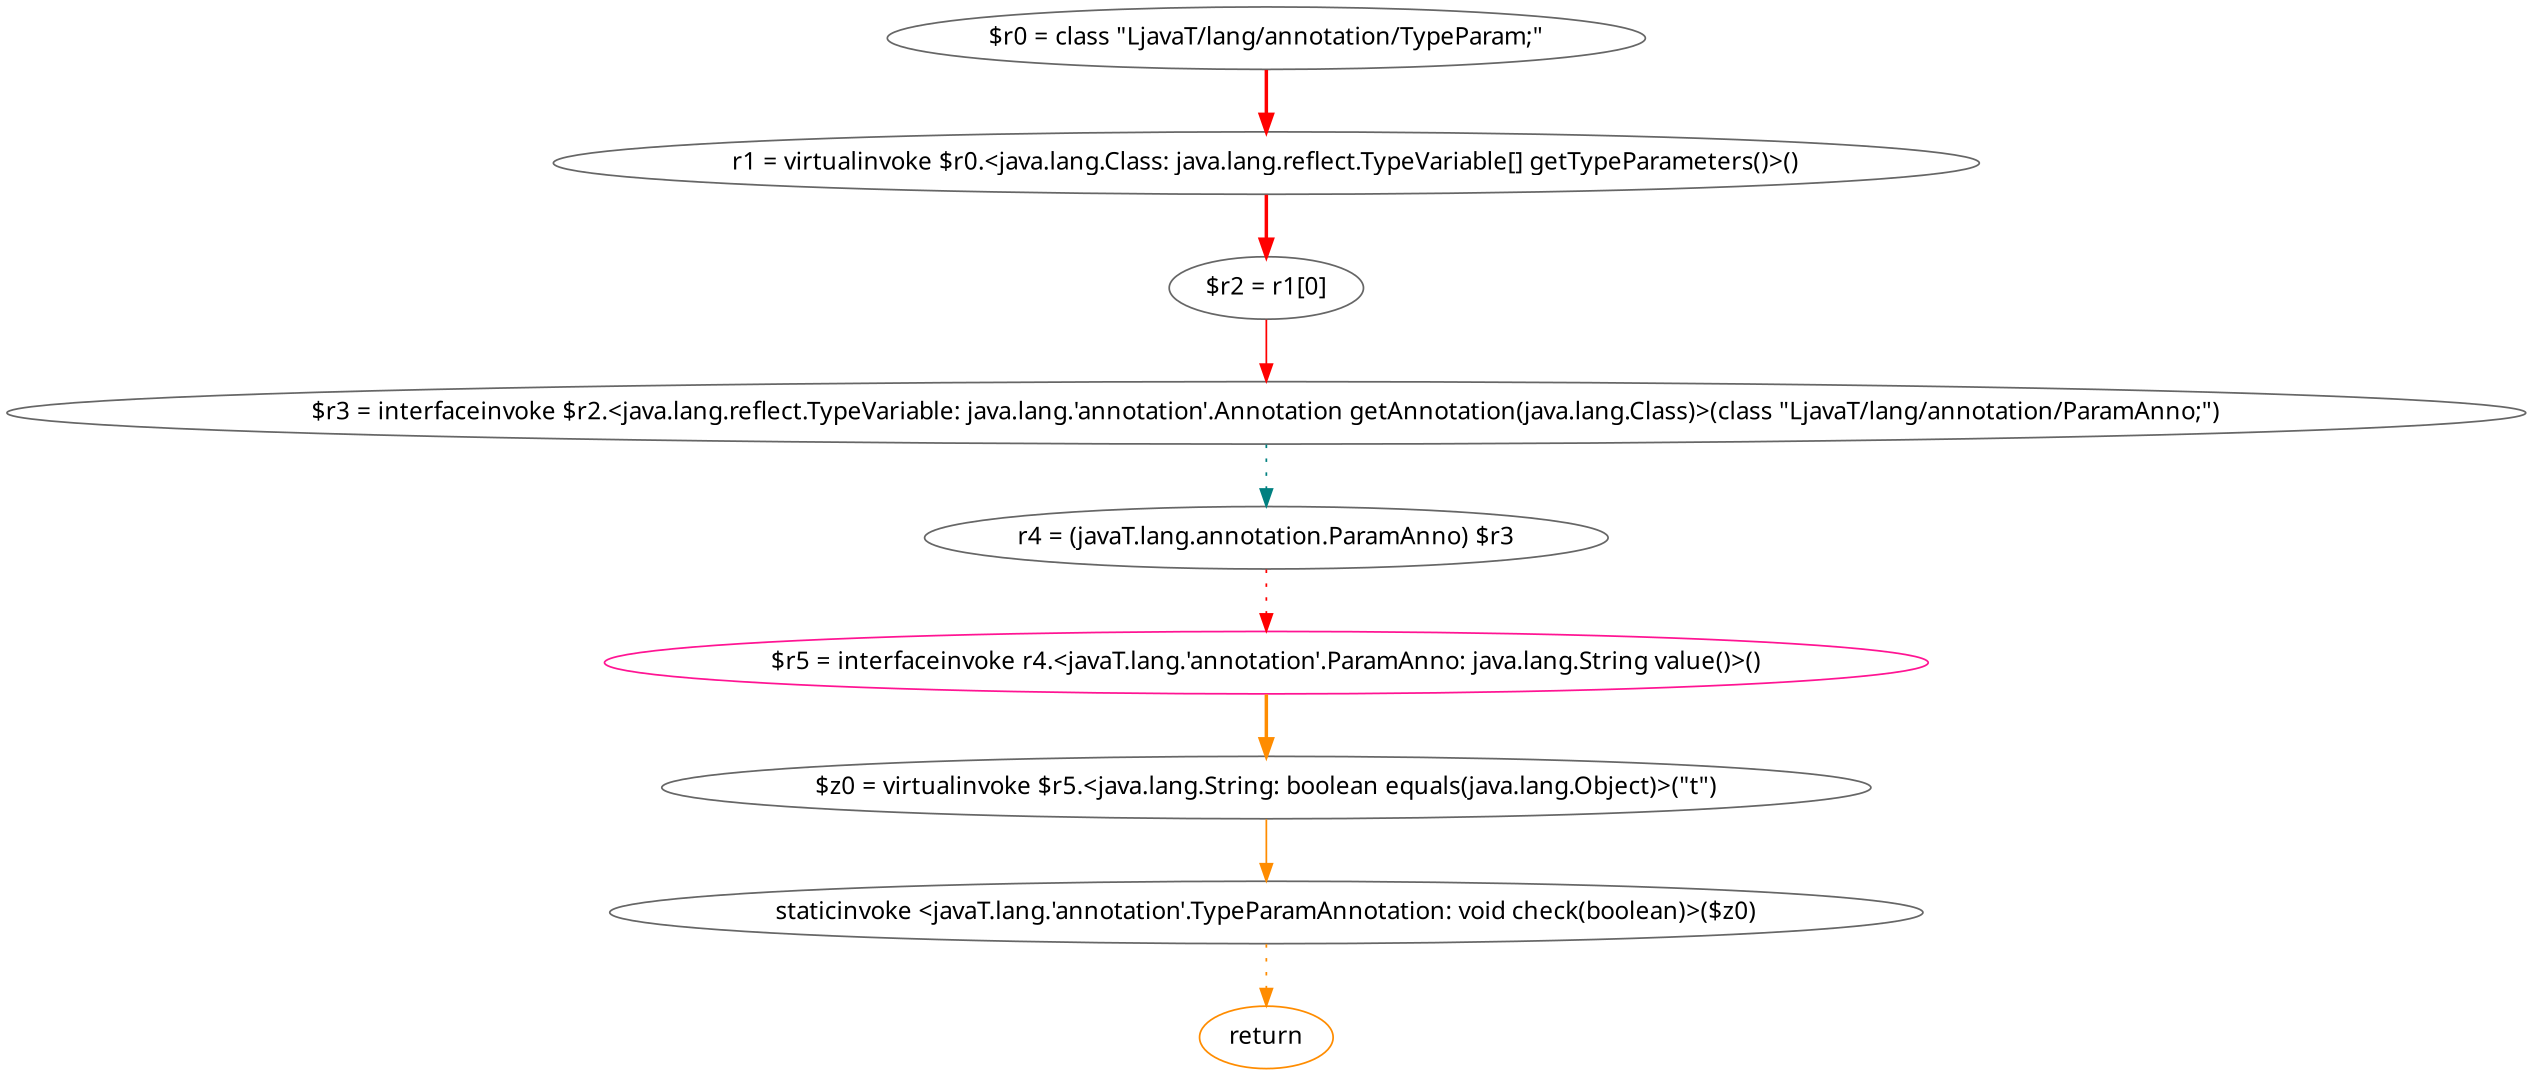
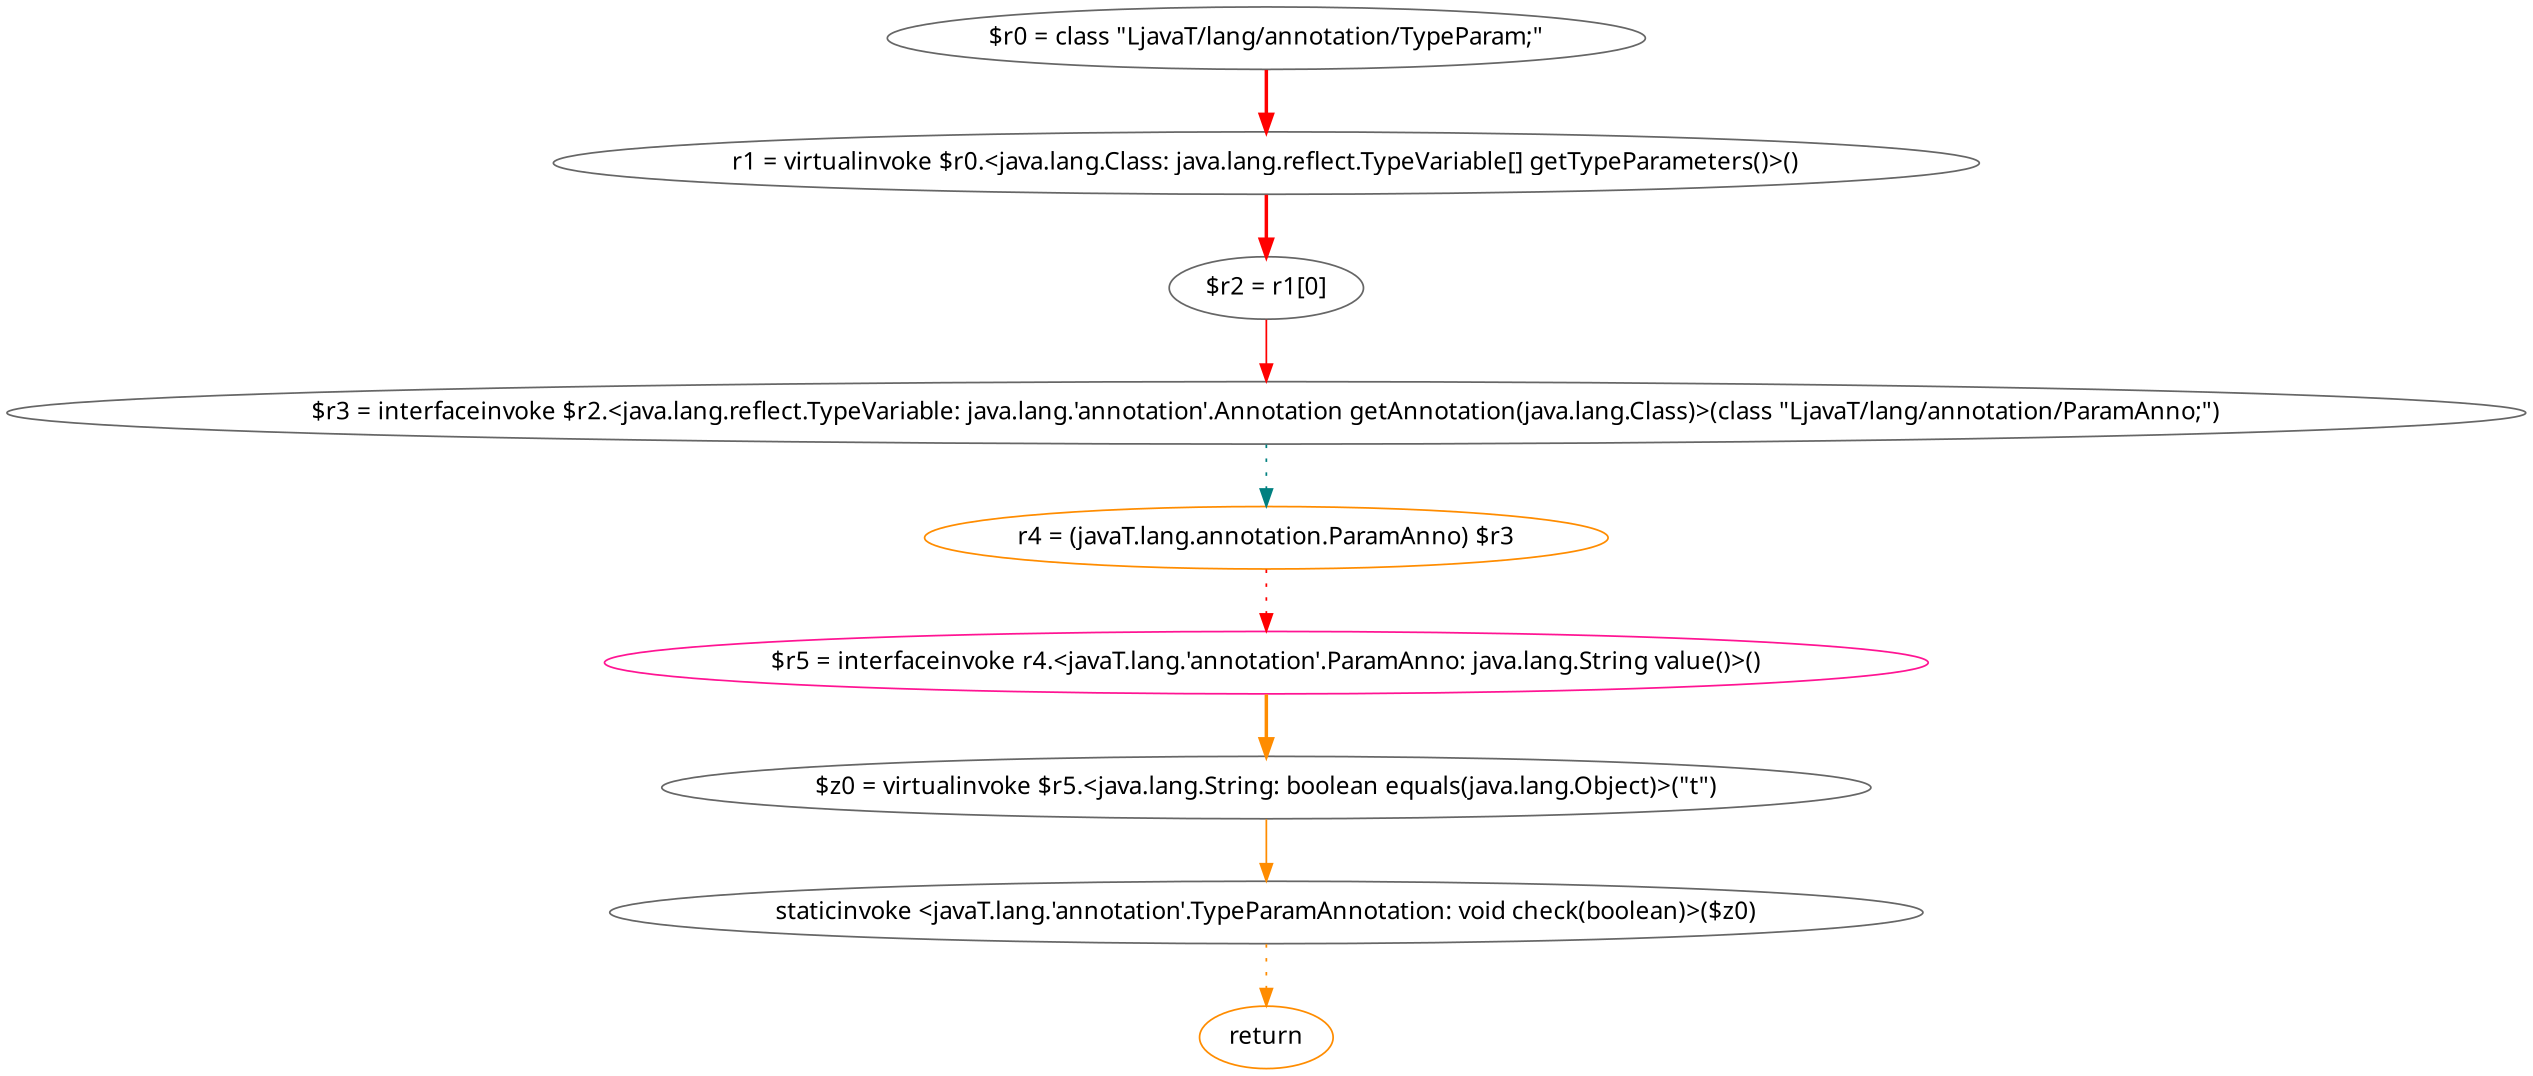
(1266, 538) -> (1266, 538)
